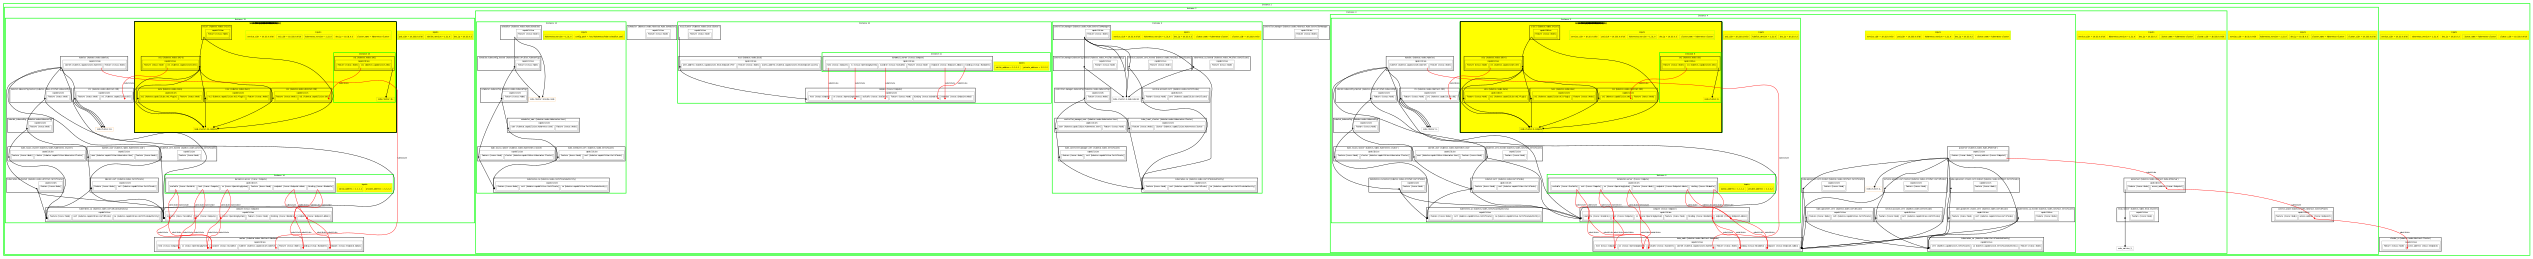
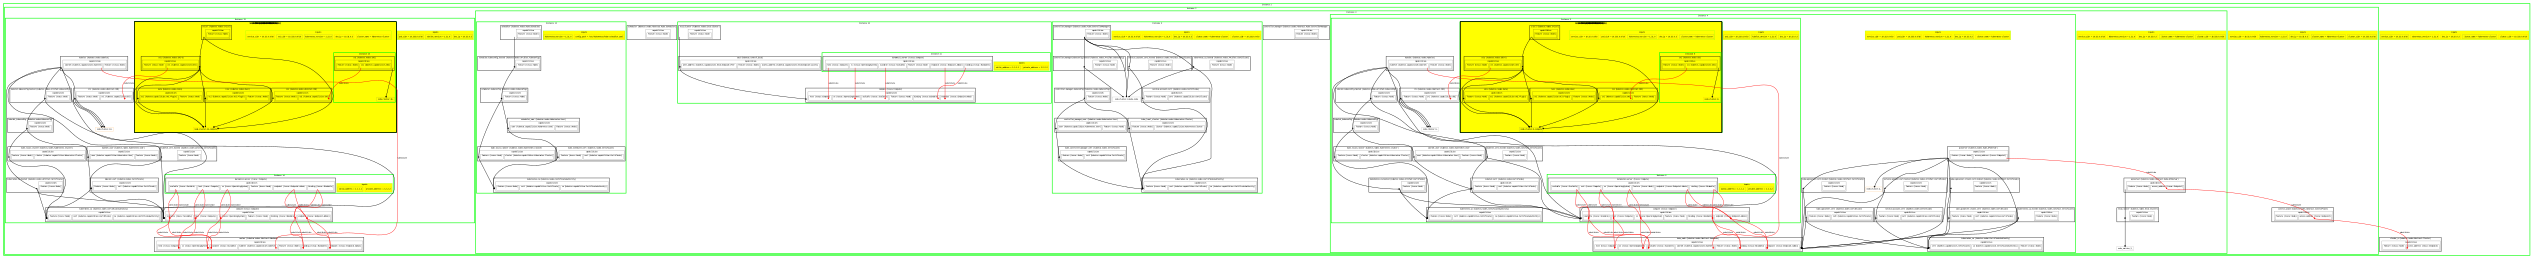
(750, 58) -> (750, 58)
(542, 99) -> none
(1126, 99) -> (1126, 99)
